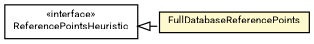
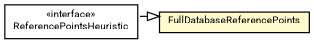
(155, 26) -> (143, 16)
